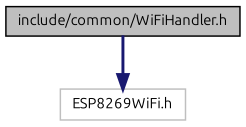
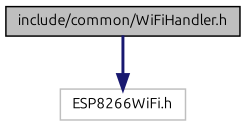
(123, 105) -> (123, 105)
